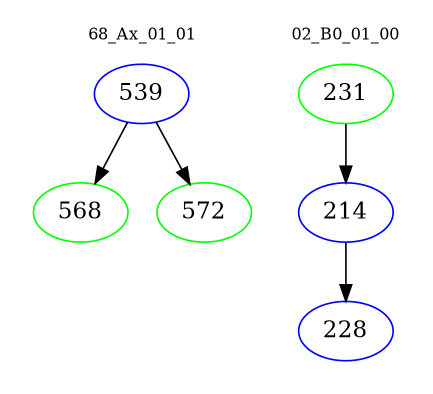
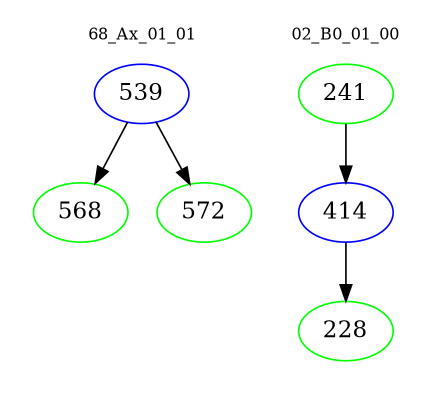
(346, 94) -> (346, 94)
(346, 212) -> (346, 212)
(346, 331) -> (346, 331)
